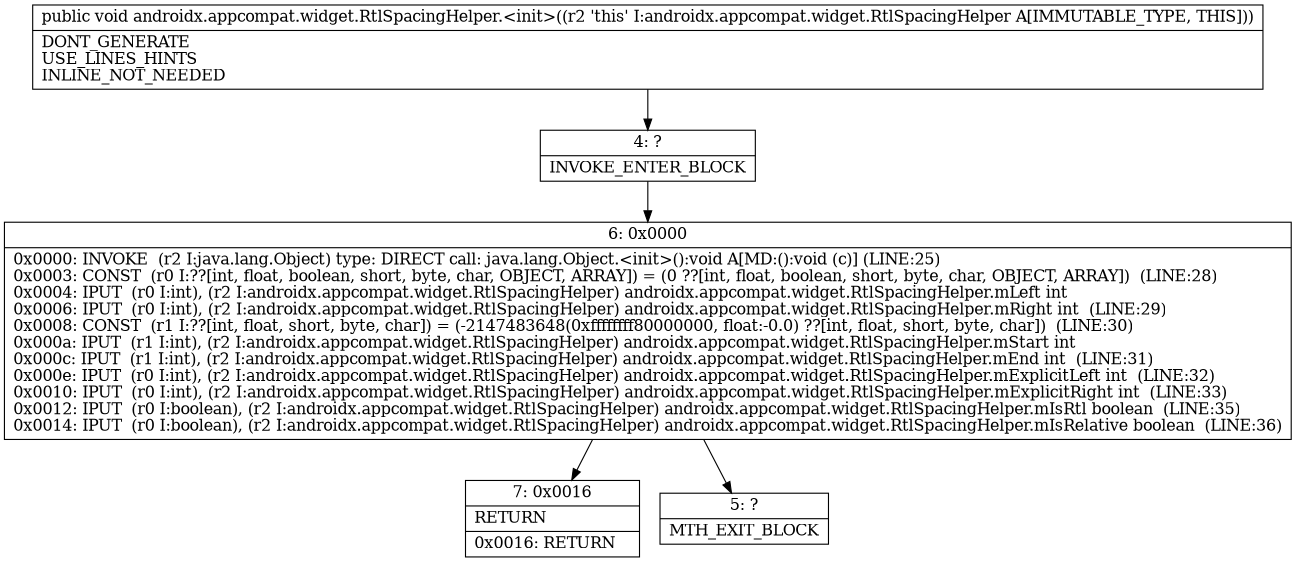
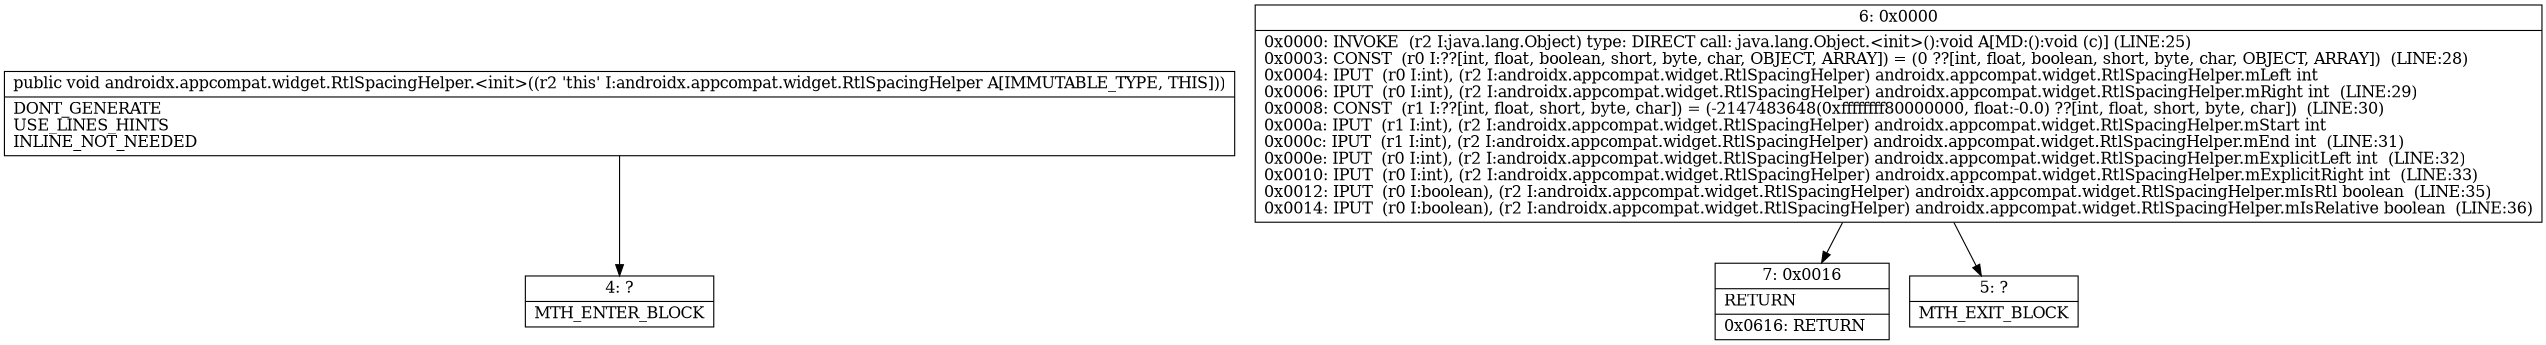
(648, 168) -> (620, 314)
(648, 196) -> none
(553, 544) -> (1802, 326)
